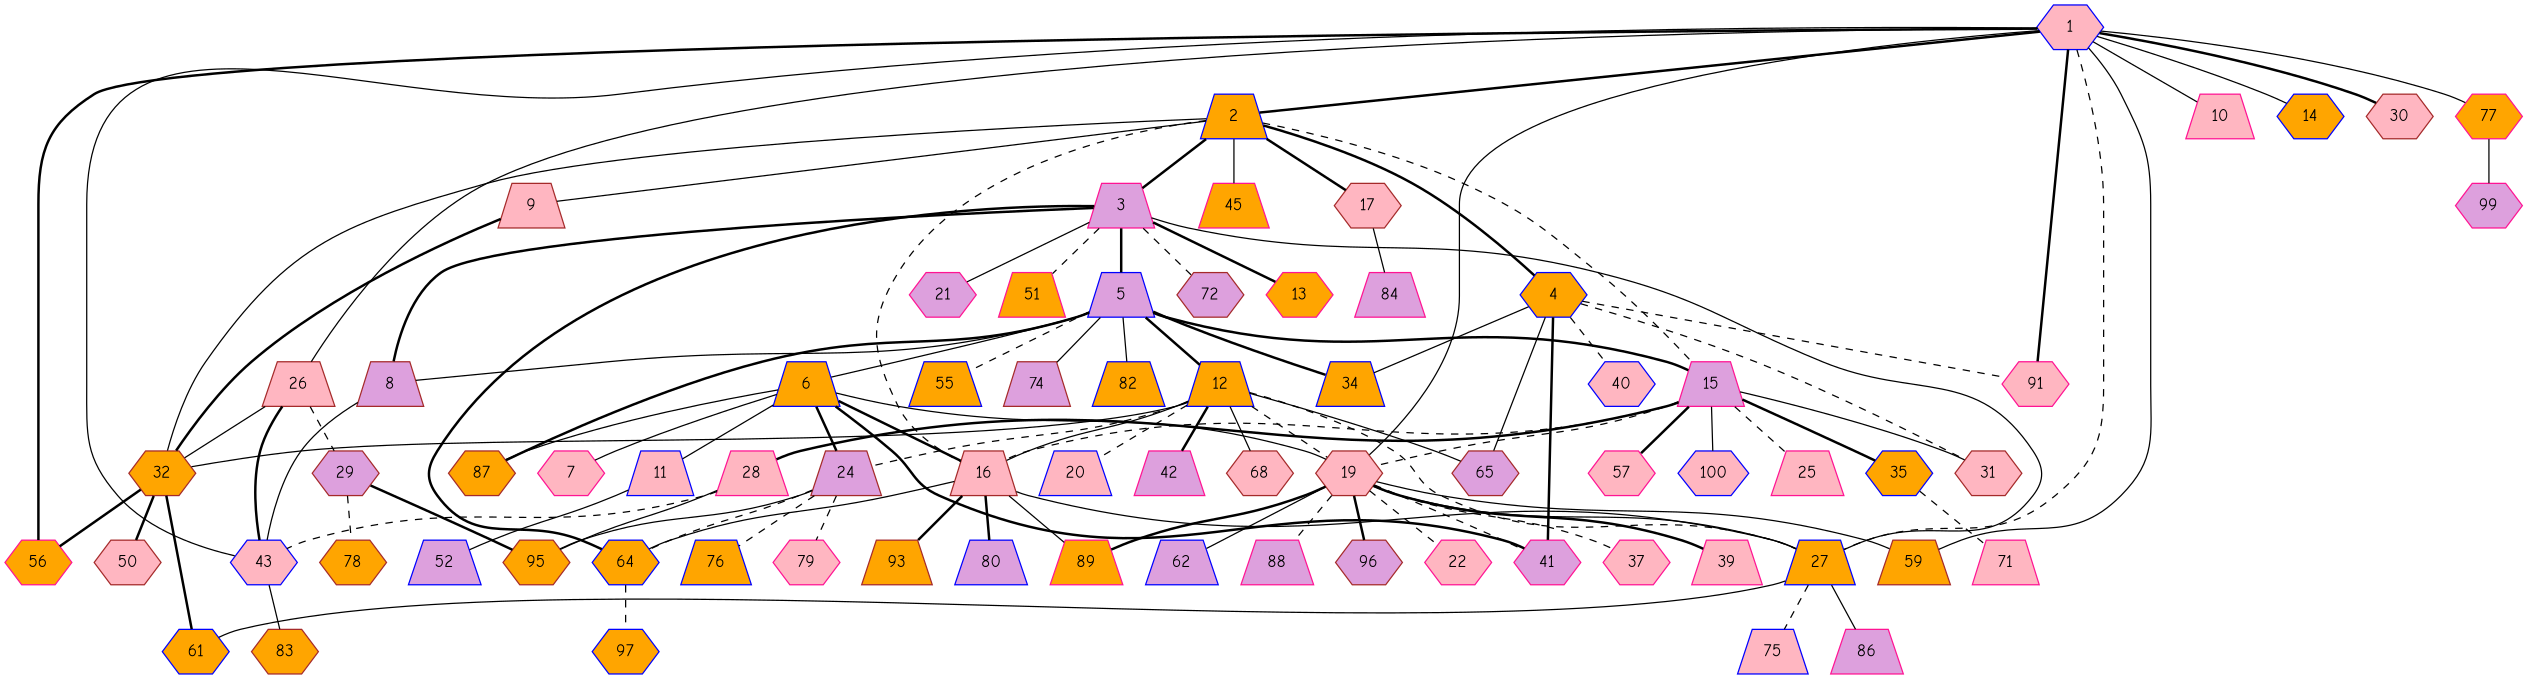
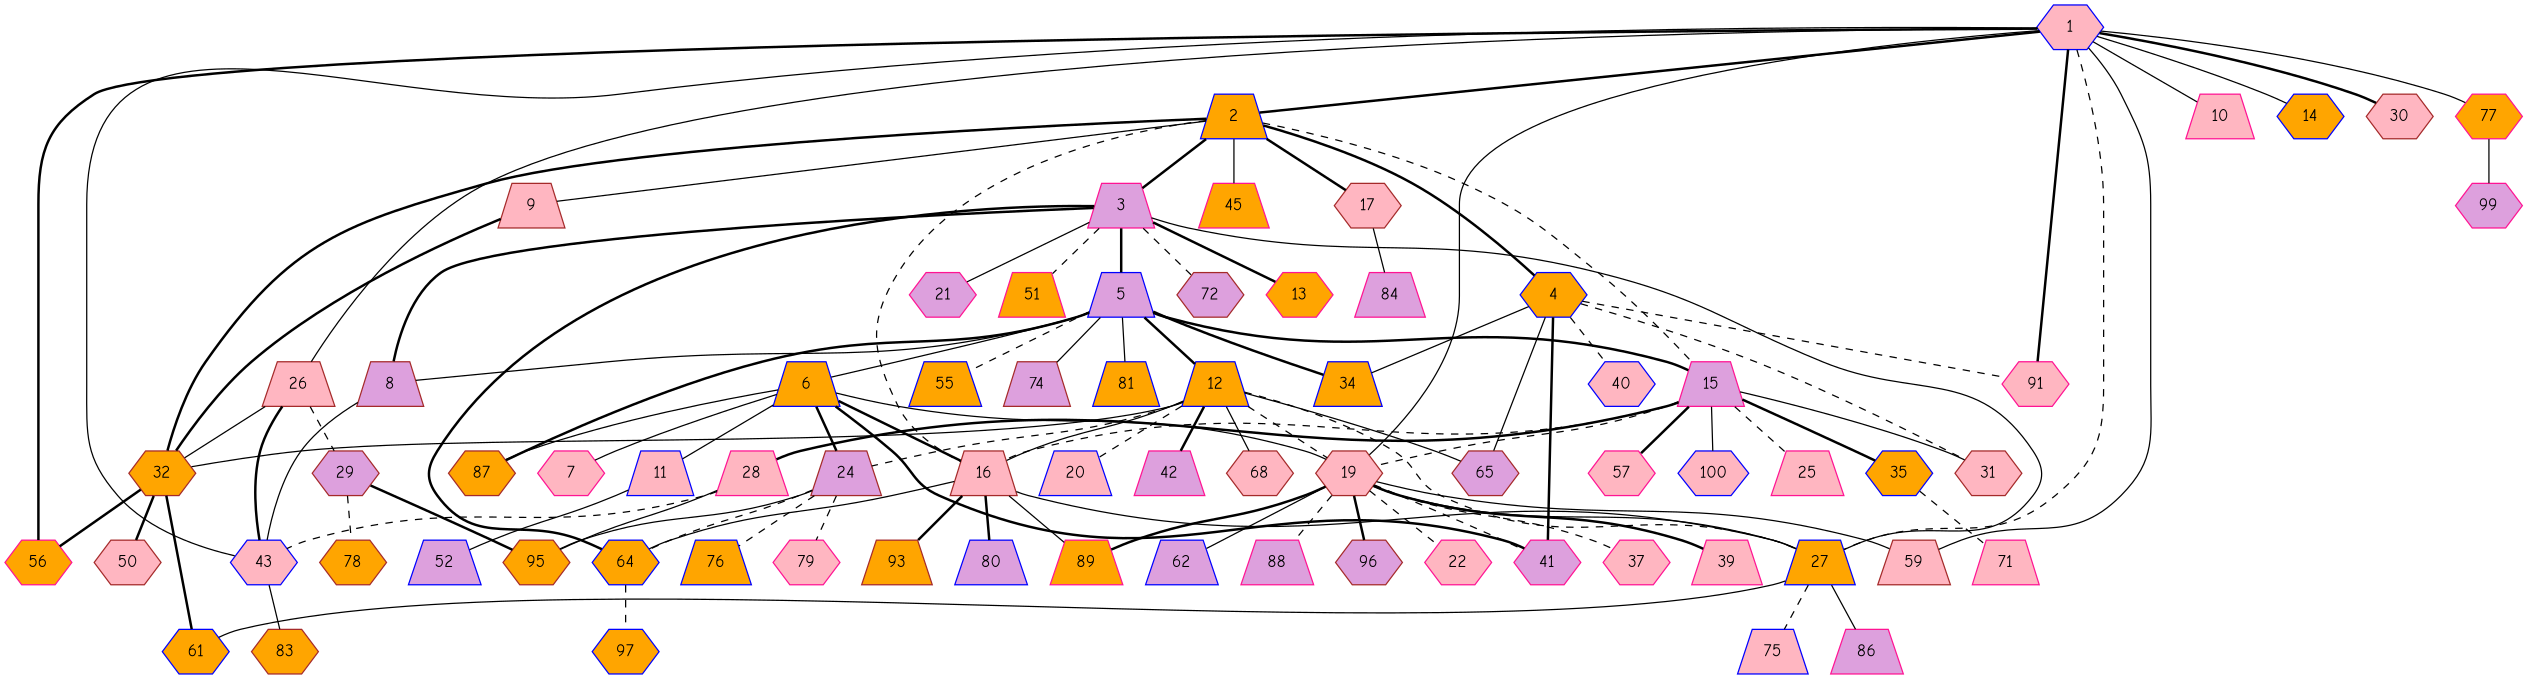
(626, 159) -> (626, 159)
(1129, 384) -> (1126, 384)
(1914, 562) -> (1914, 562)
